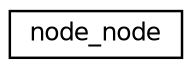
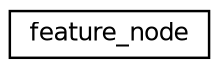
(96, 34) -> (109, 34)
